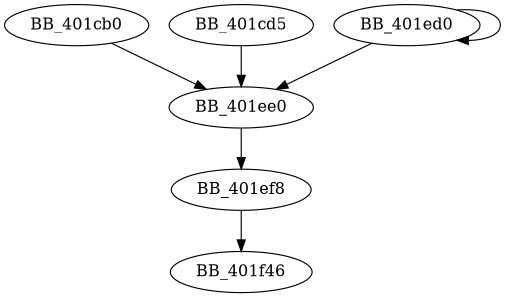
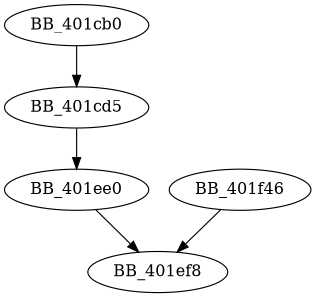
(407, 25) -> none
(154, 64) -> (77, 61)
(241, 225) -> (203, 227)
